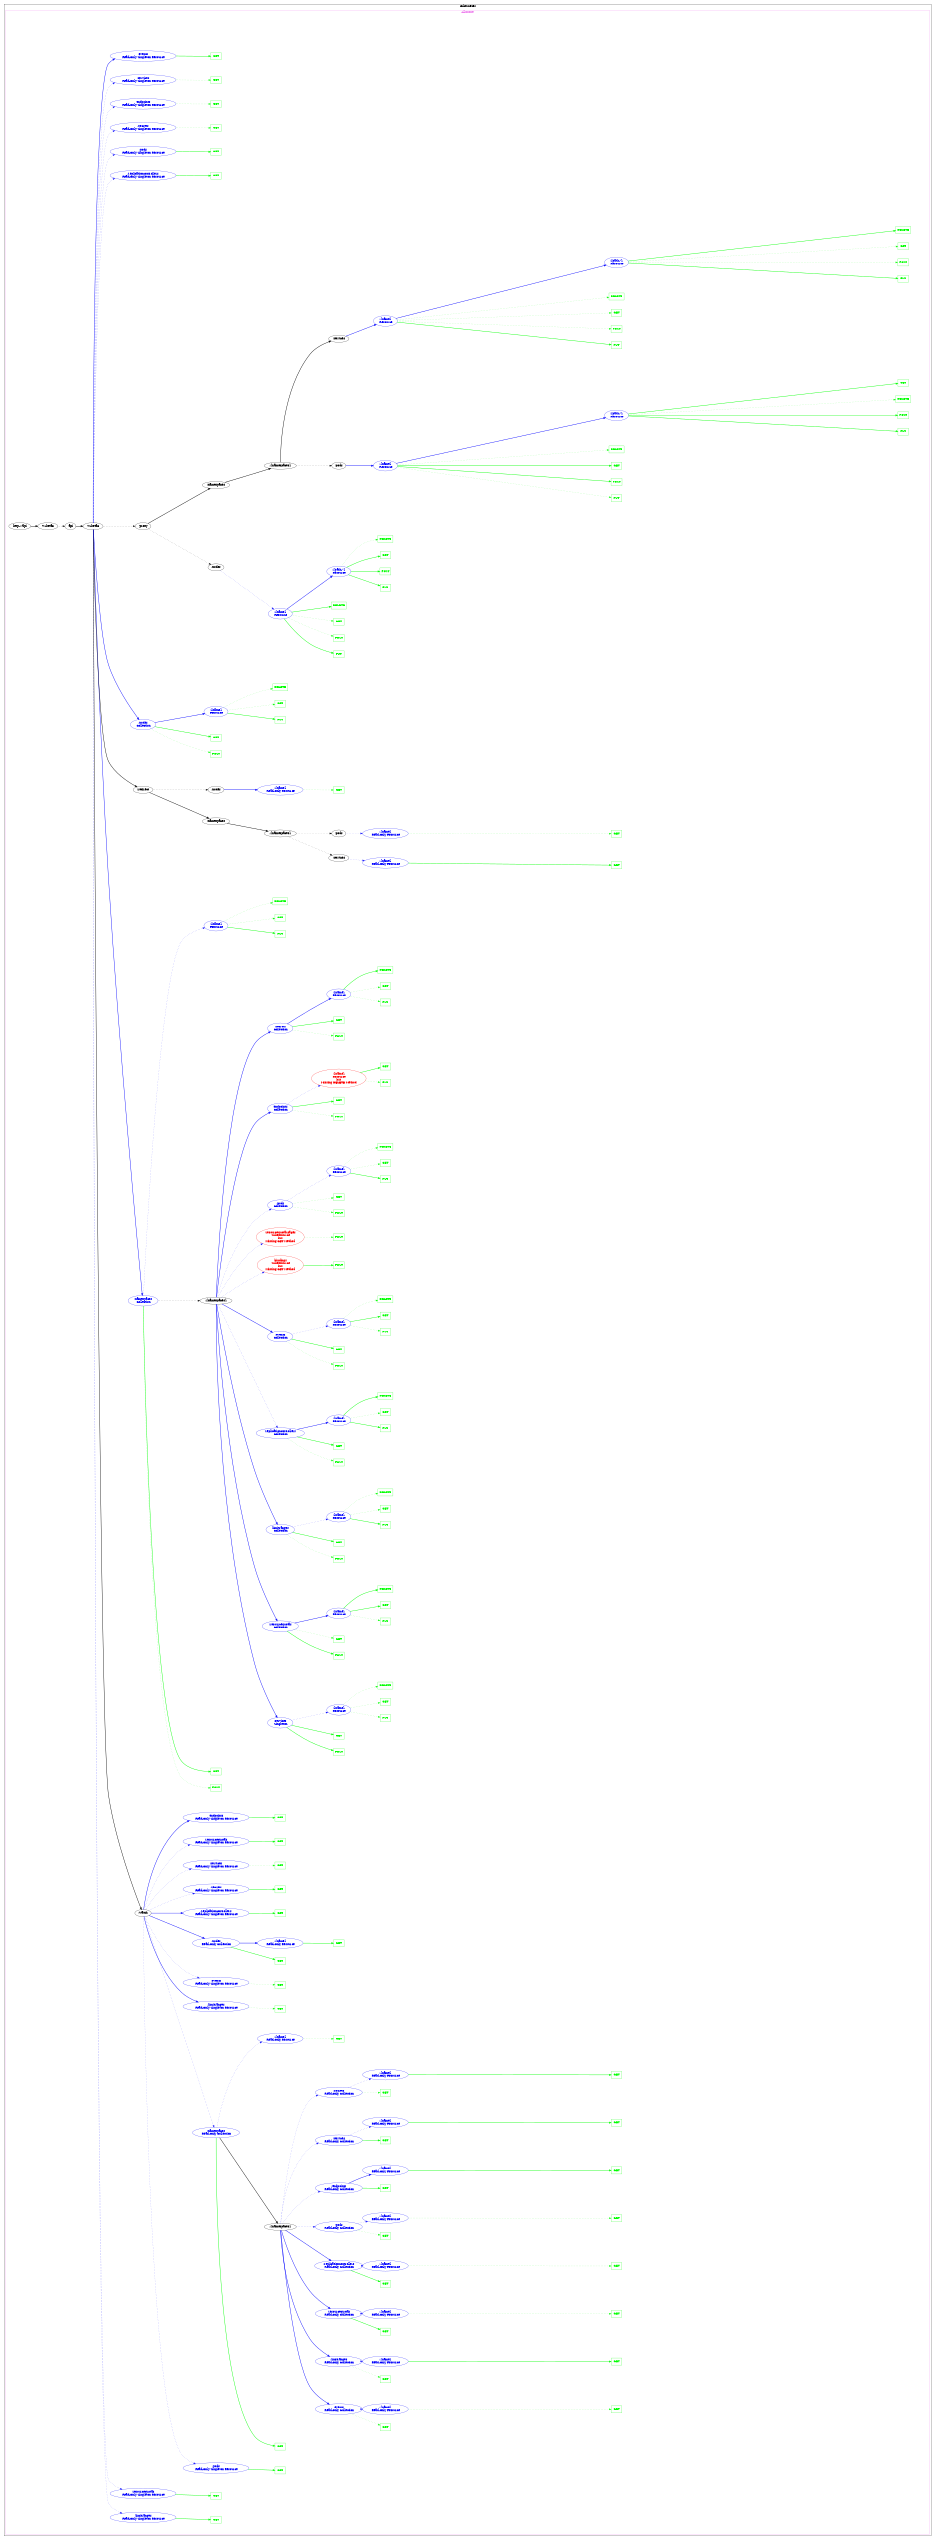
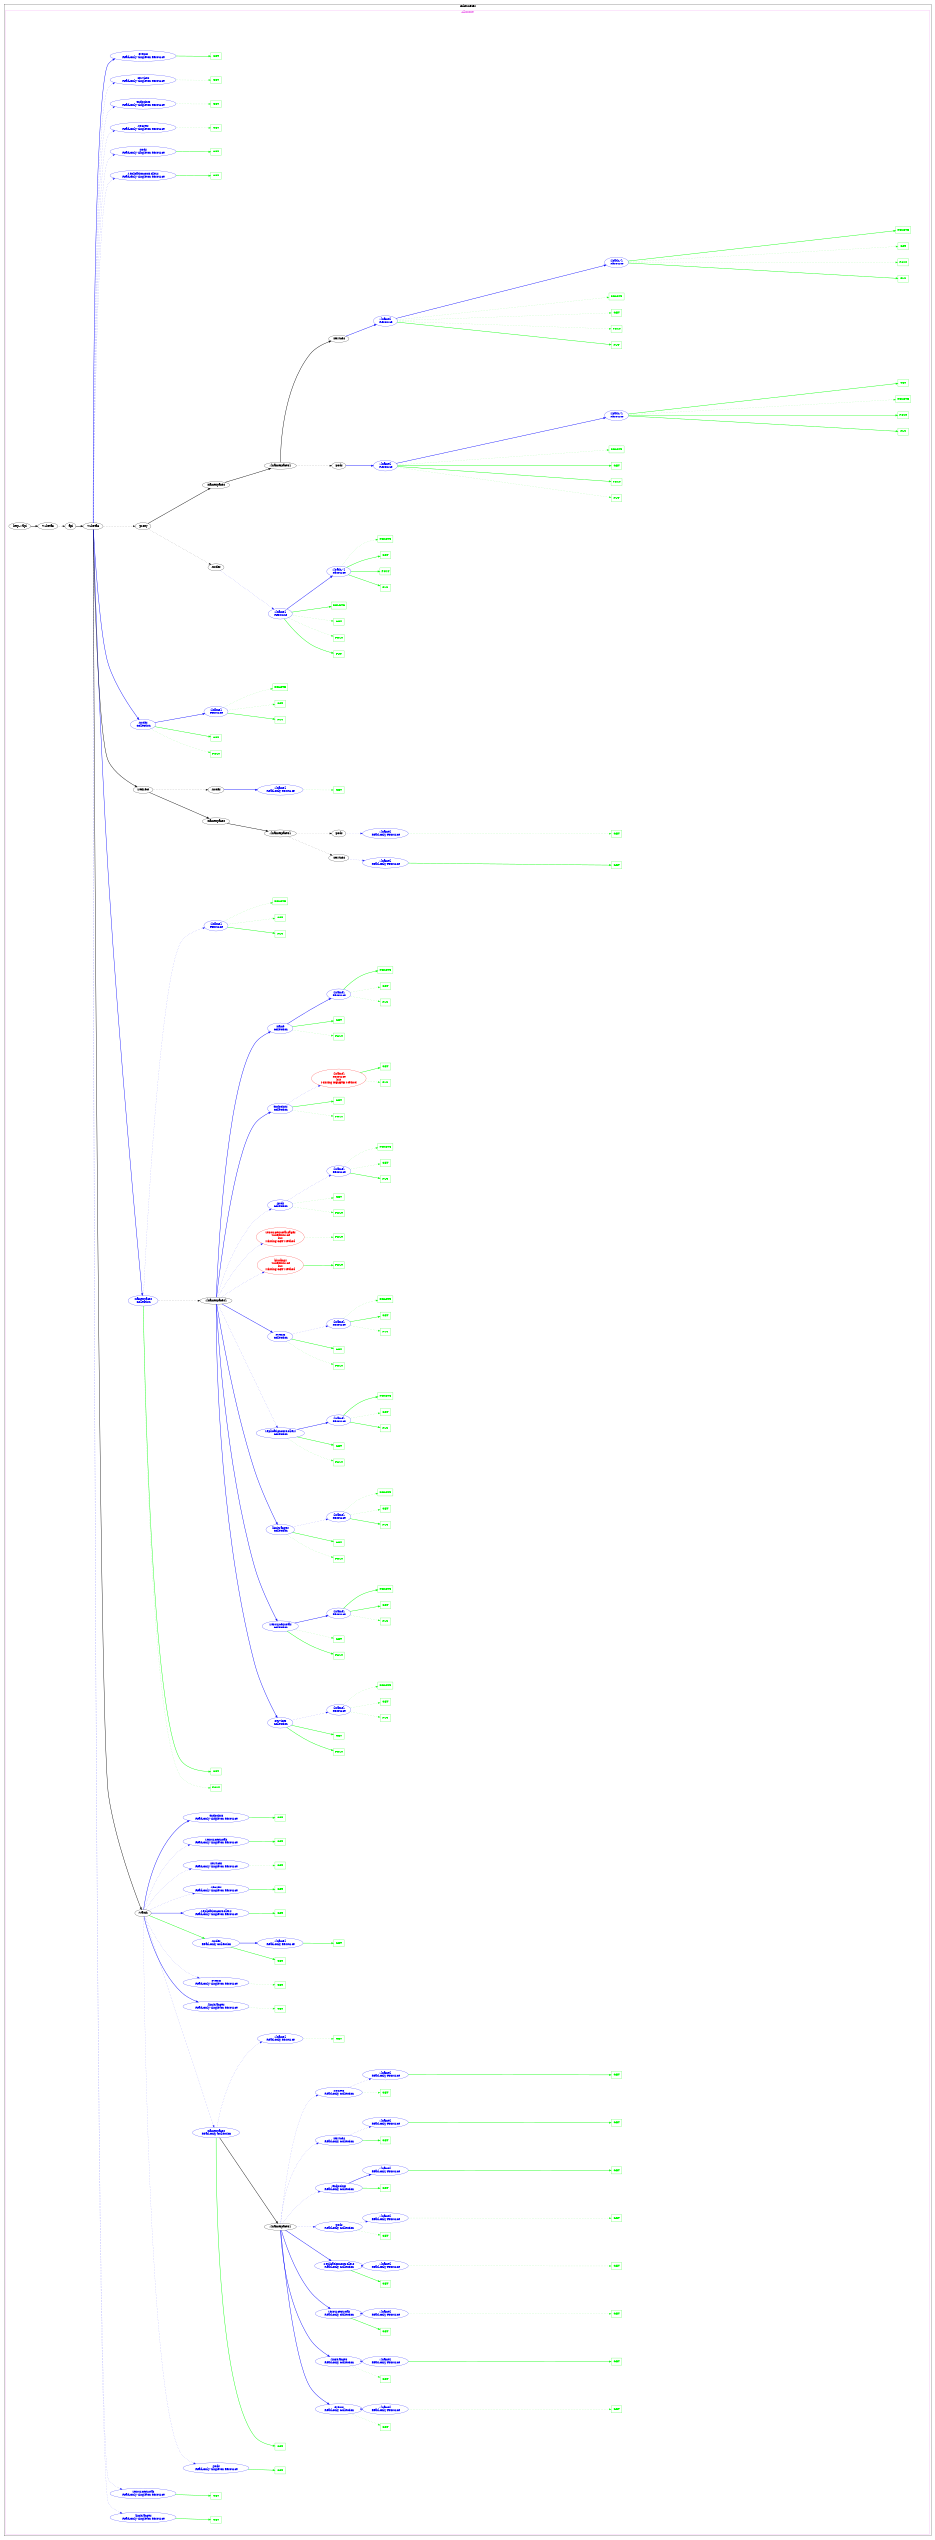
(280, 1028) -> (280, 1028)
(280, 1723) -> (280, 1723)
(176, 1927) -> (176, 1927)
